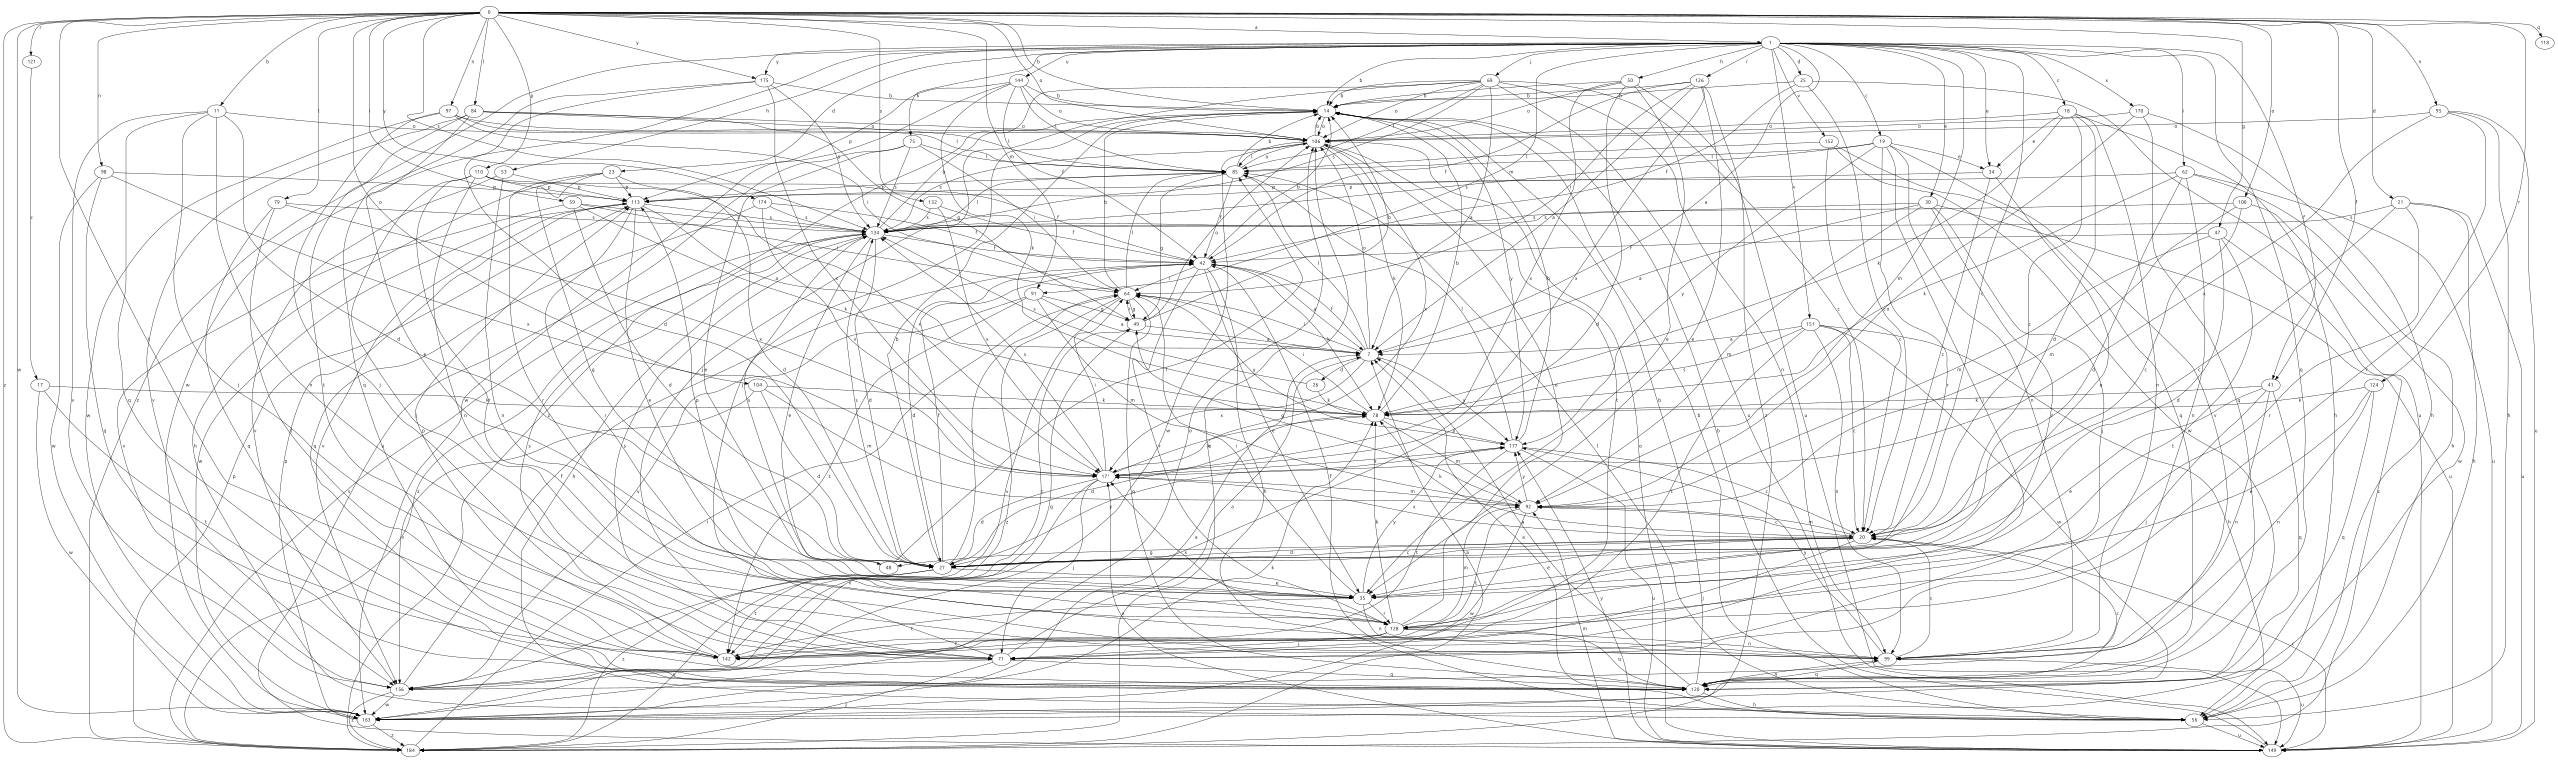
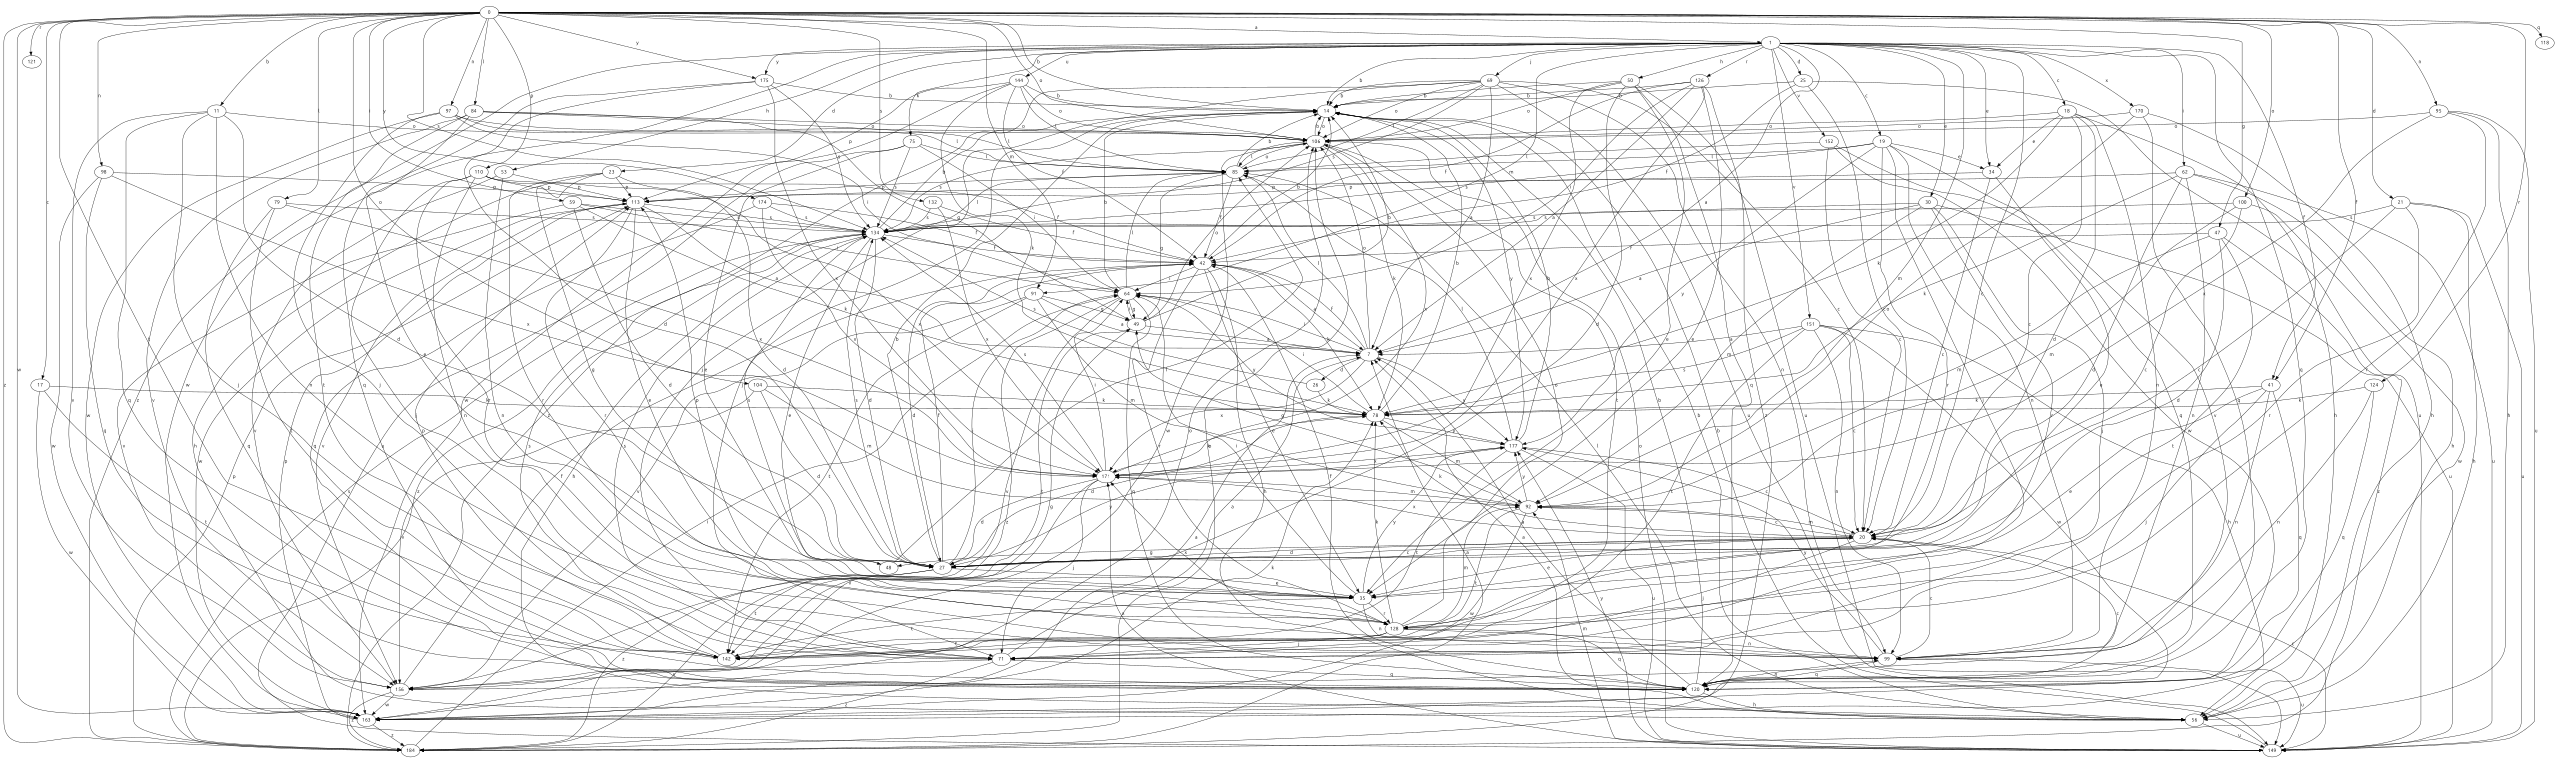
(30, 222) -> (52, 27)
none -> (1748, 386)
(1895, 565) -> none
